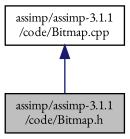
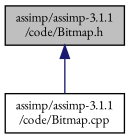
(65, 76) -> (65, 76)
